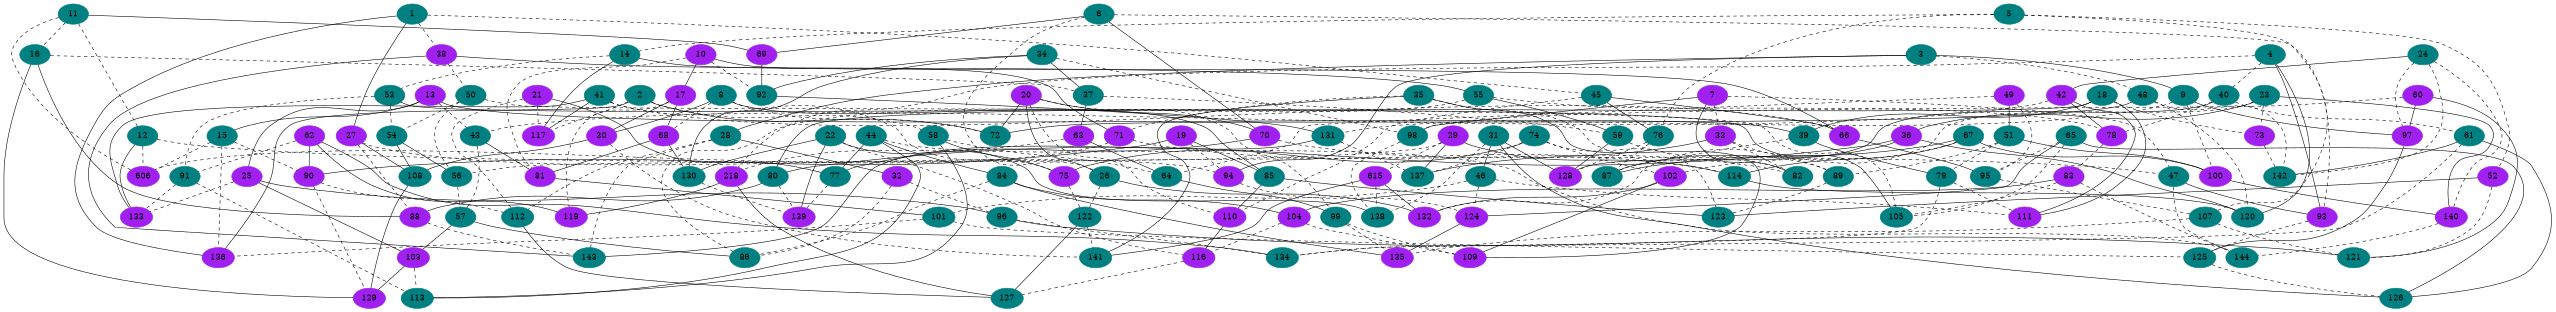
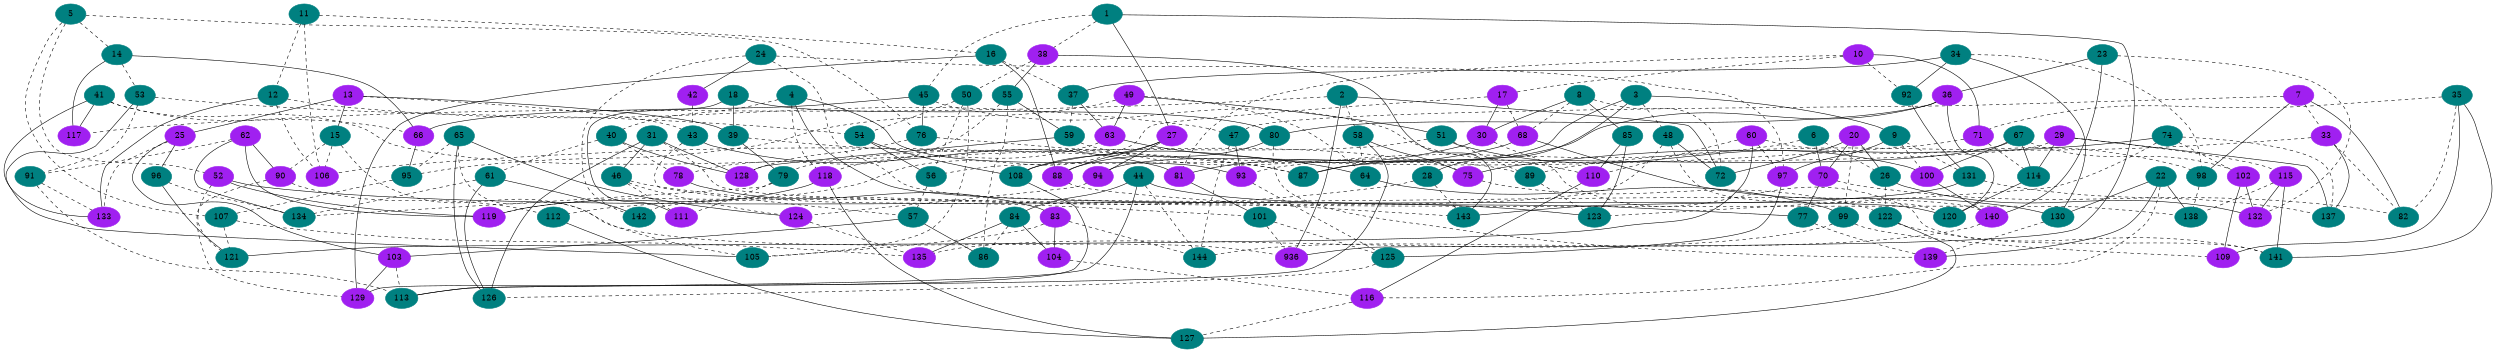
(762, 55) -> none
(690, 76) -> (1655, 74)
(537, 95) -> none
none -> (1120, 115)
(672, 116) -> (1513, 116)
(2413, 116) -> (1767, 156)
(2094, 121) -> none
(1181, 136) -> none
(2260, 136) -> none
(2086, 160) -> (885, 194)
(788, 163) -> (1135, 156)
(2121, 163) -> none
(1131, 171) -> (1673, 156)
(381, 173) -> (1114, 156)
(143, 176) -> (322, 176)
(731, 176) -> (825, 176)
(897, 176) -> none
(1375, 176) -> (2286, 176)
none -> (363, 208)
(1358, 236) -> none
(1435, 237) -> (858, 237)
(218, 258) -> (1292, 258)
